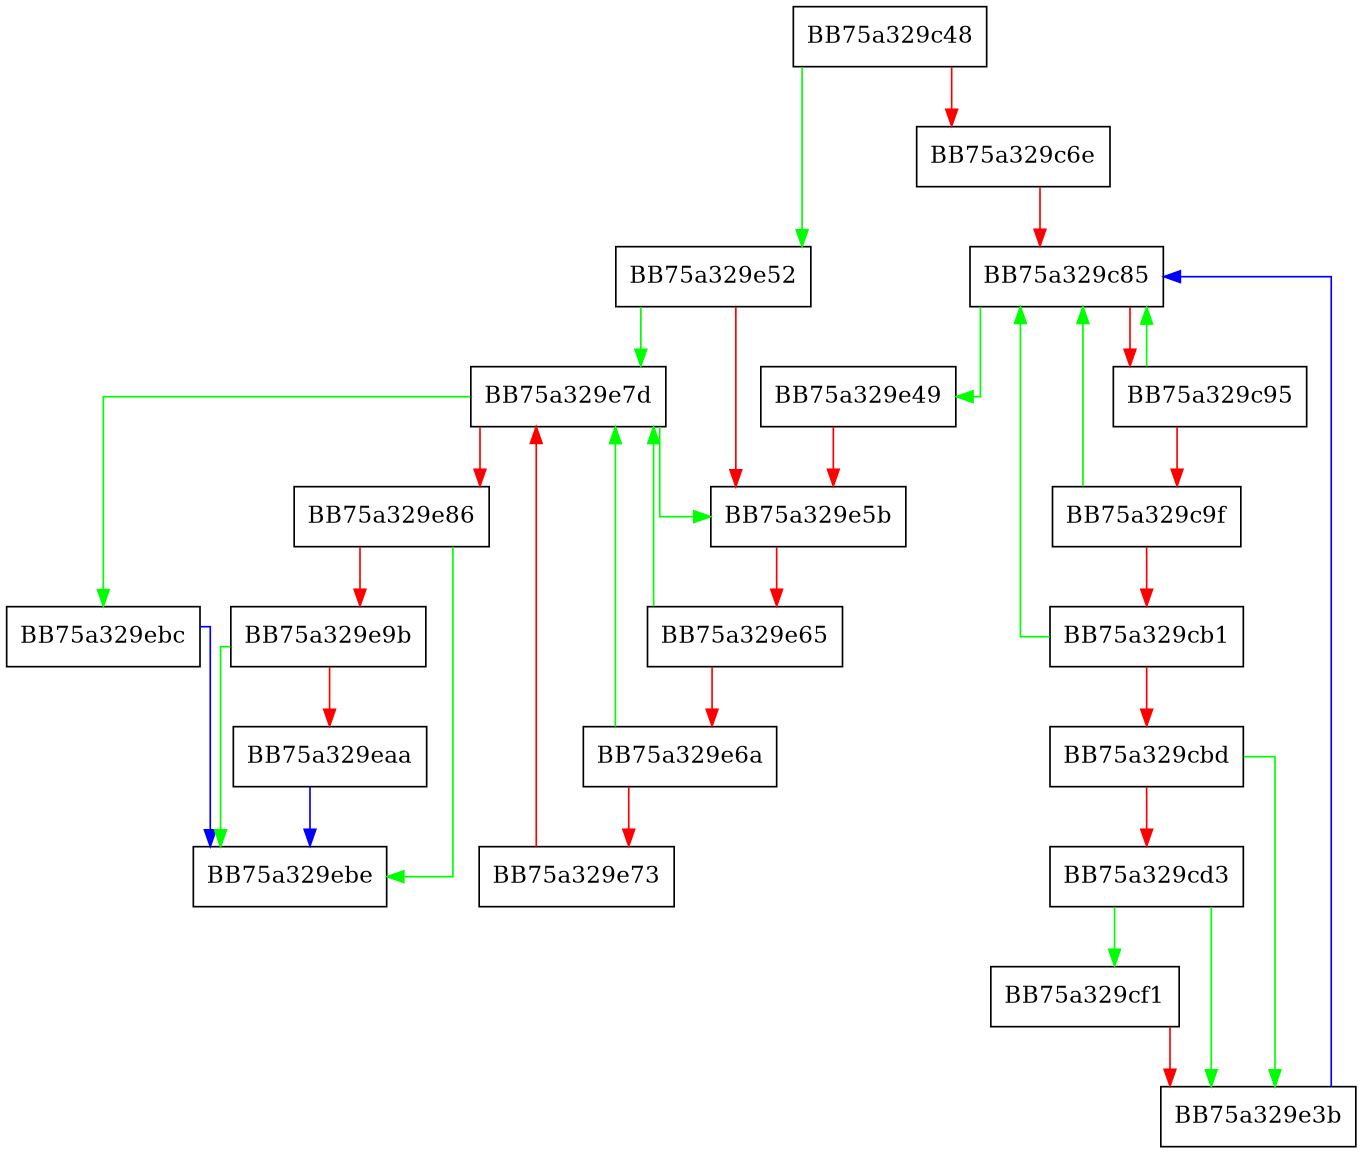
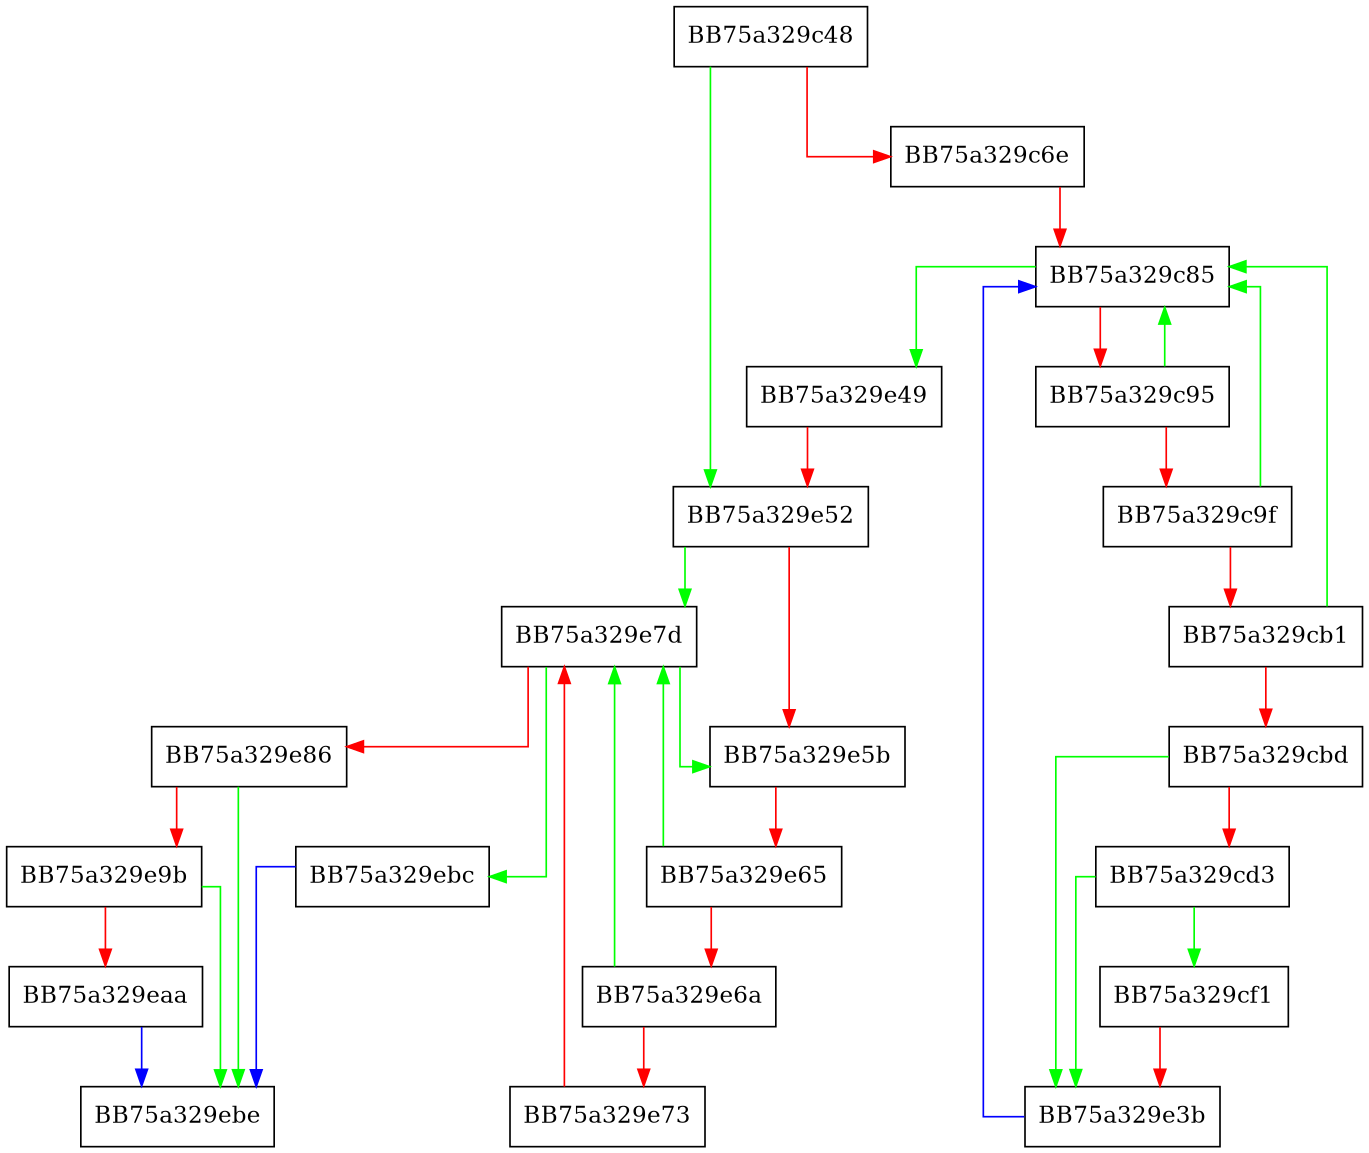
(833, 448) -> (808, 448)
